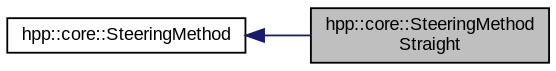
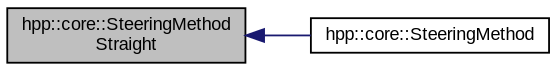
(287, 35) -> (287, 35)
